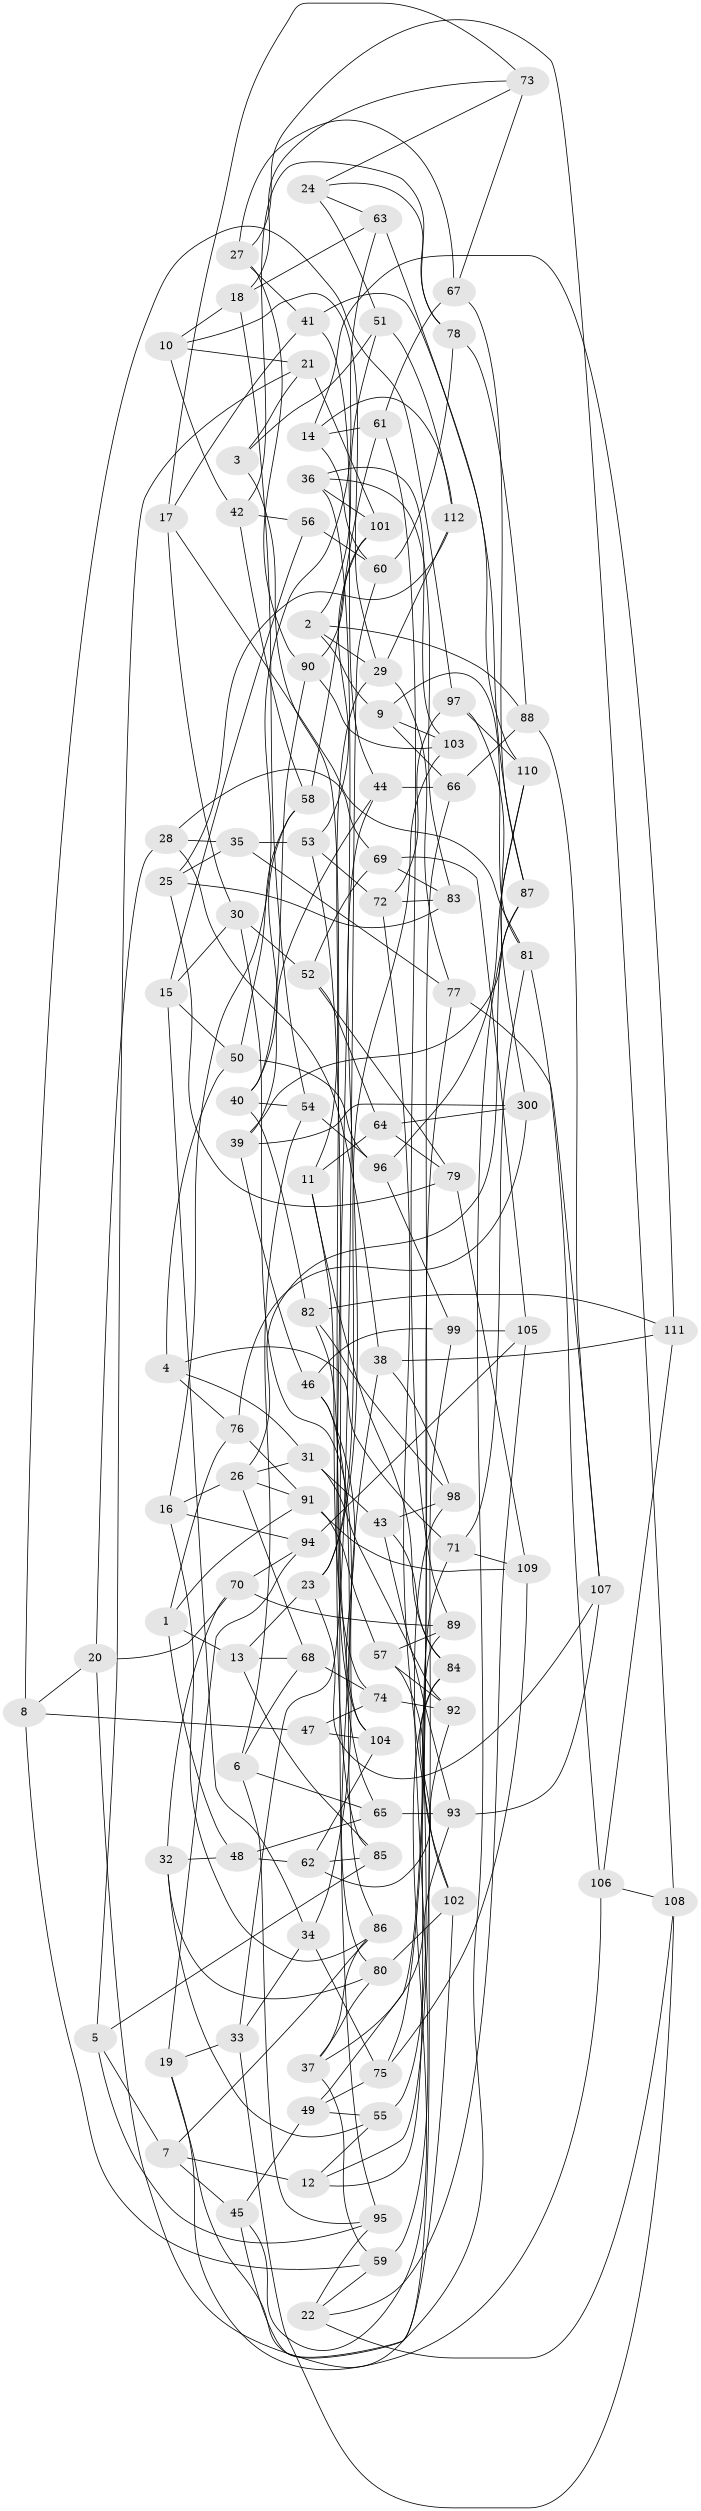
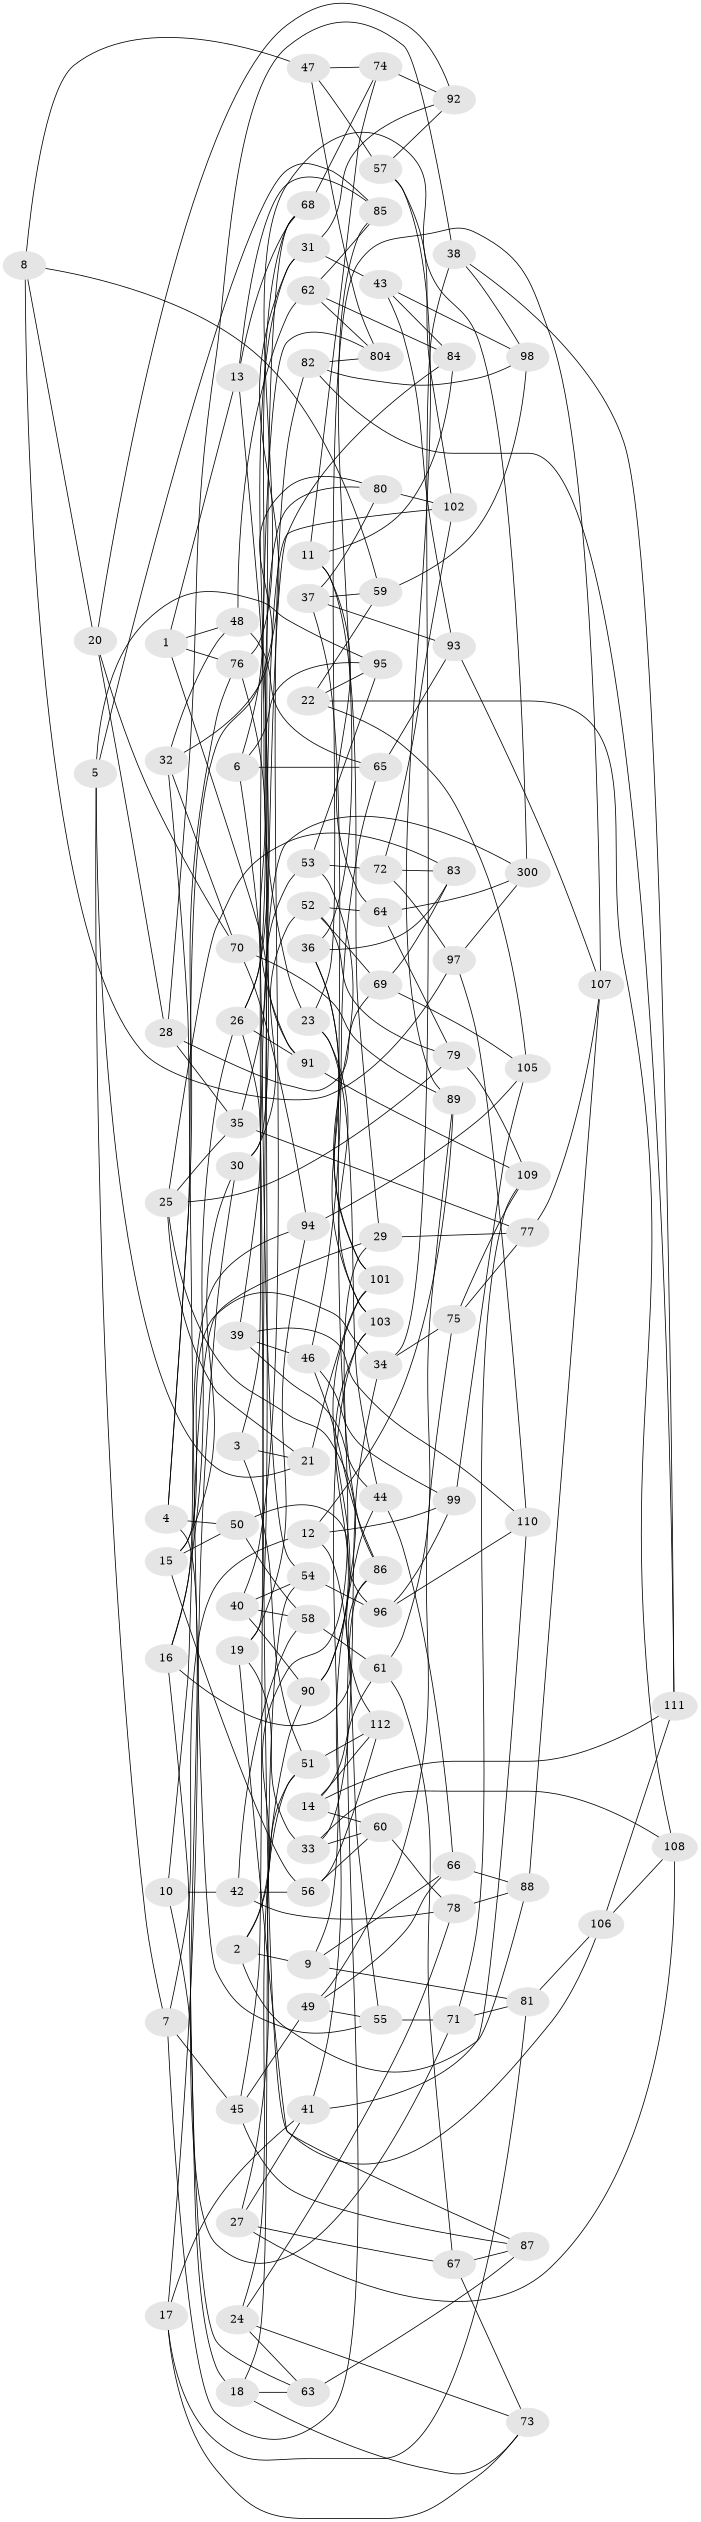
(238, 355) -> (221, 1396)
(417, 595) -> (361, 1790)
(357, 1596) -> (346, 118)
(381, 1741) -> (381, 357)
